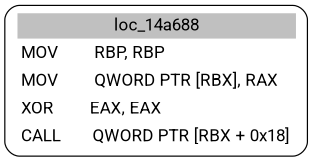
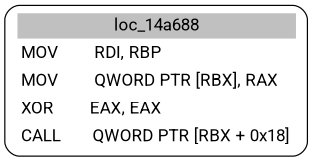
(93, 53) -> (92, 53)
